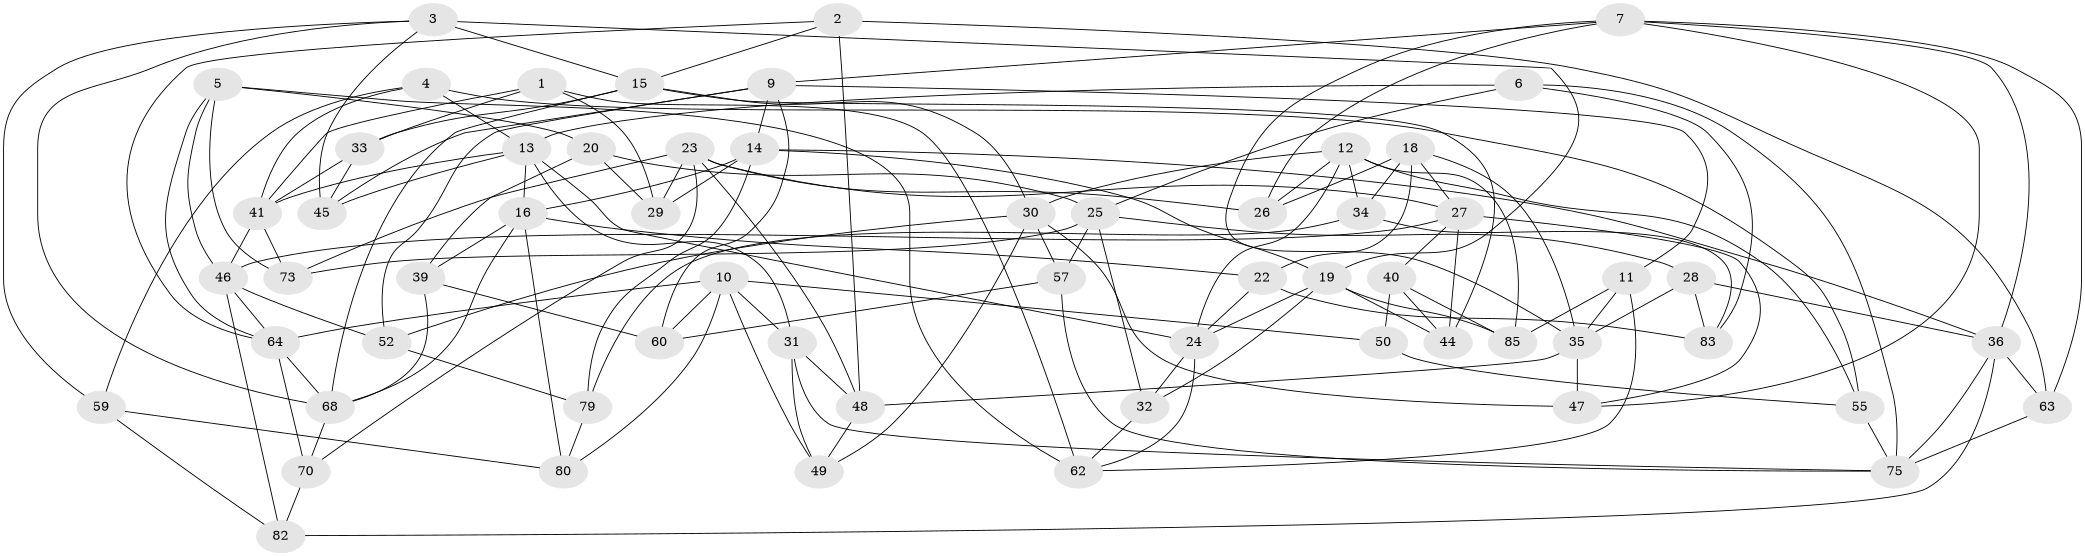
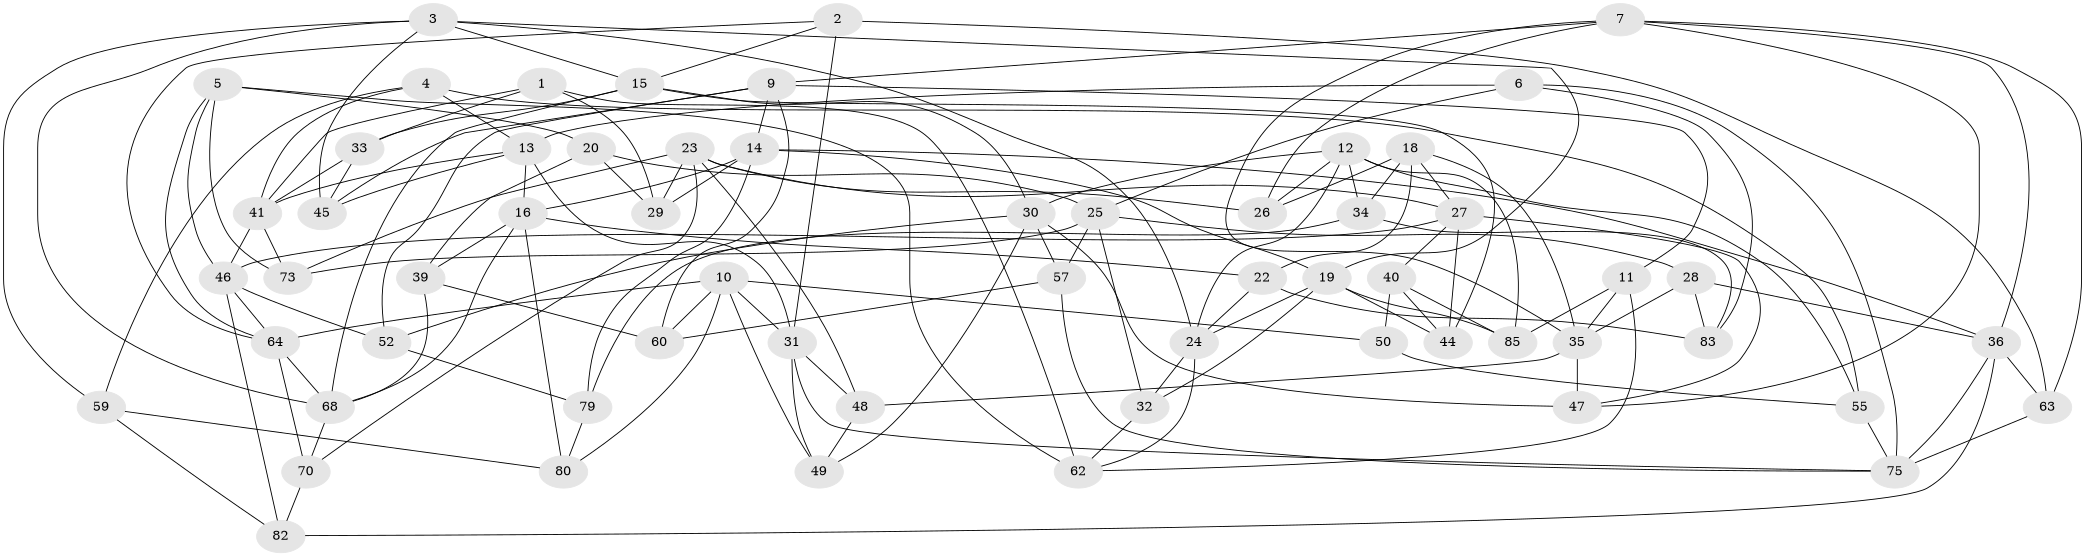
(850, 213) -> (817, 167)
(845, 274) -> (814, 70)
